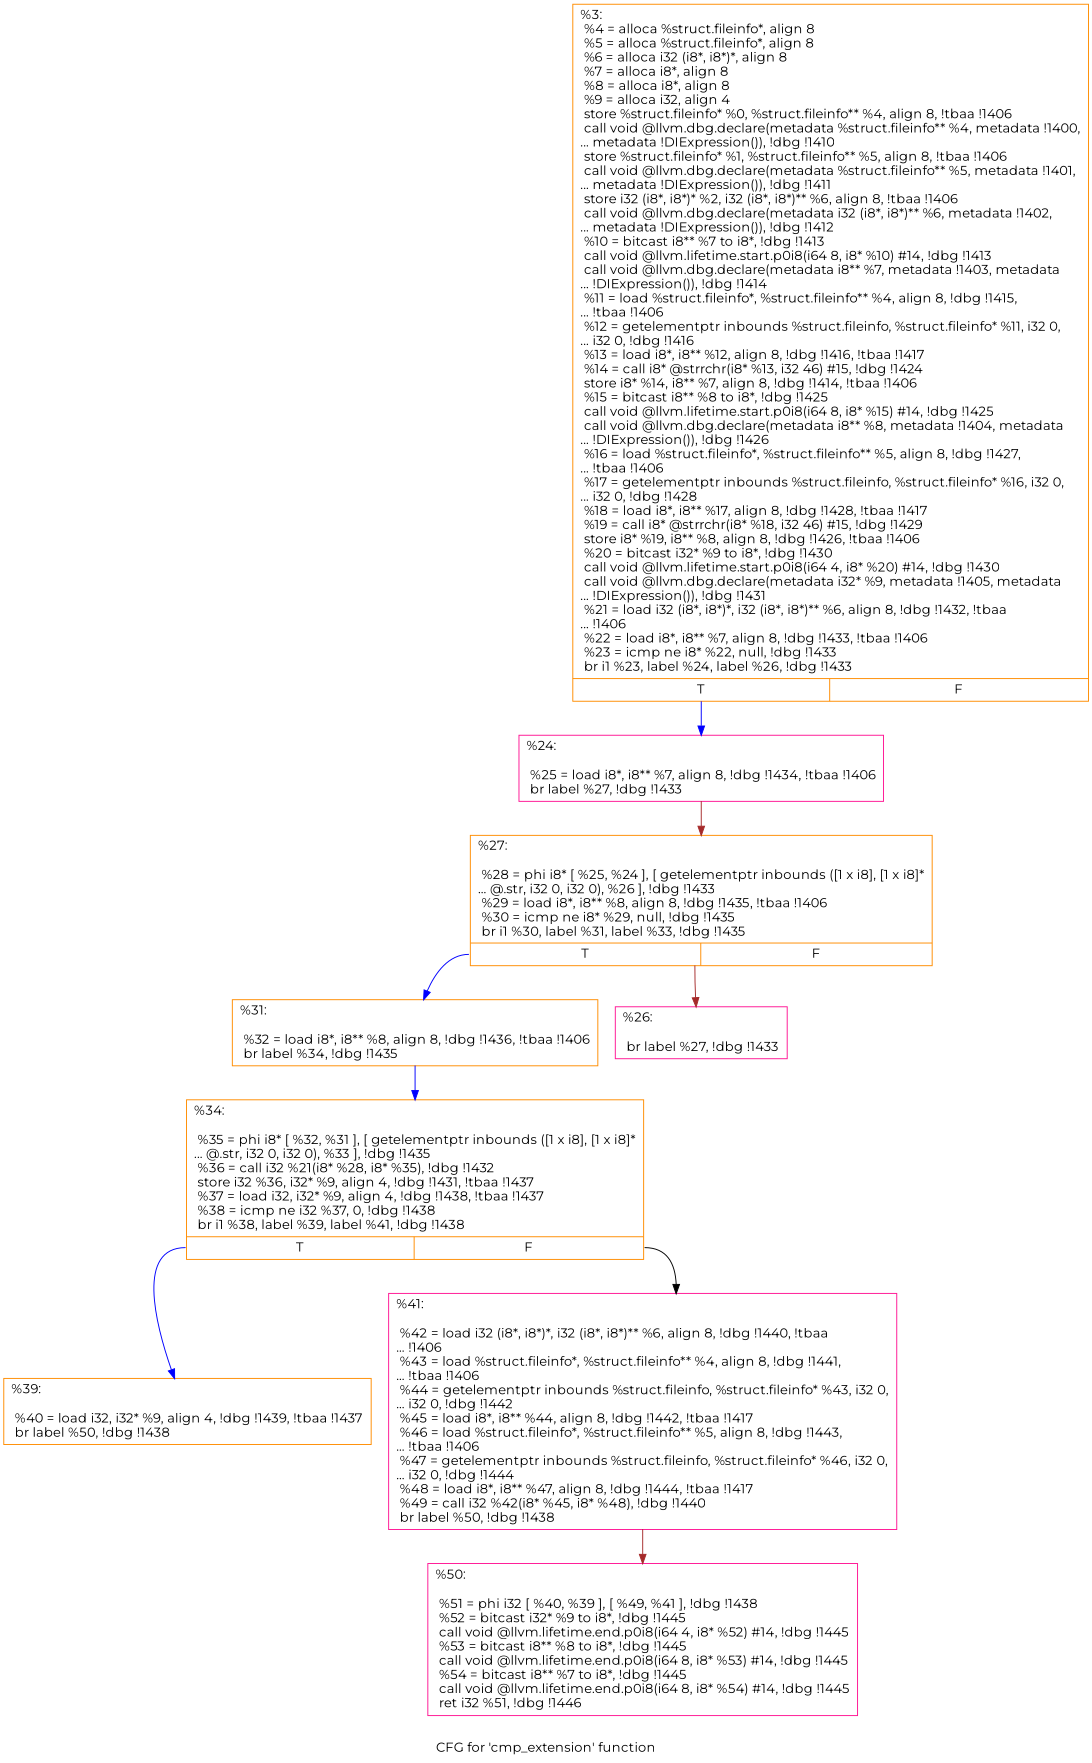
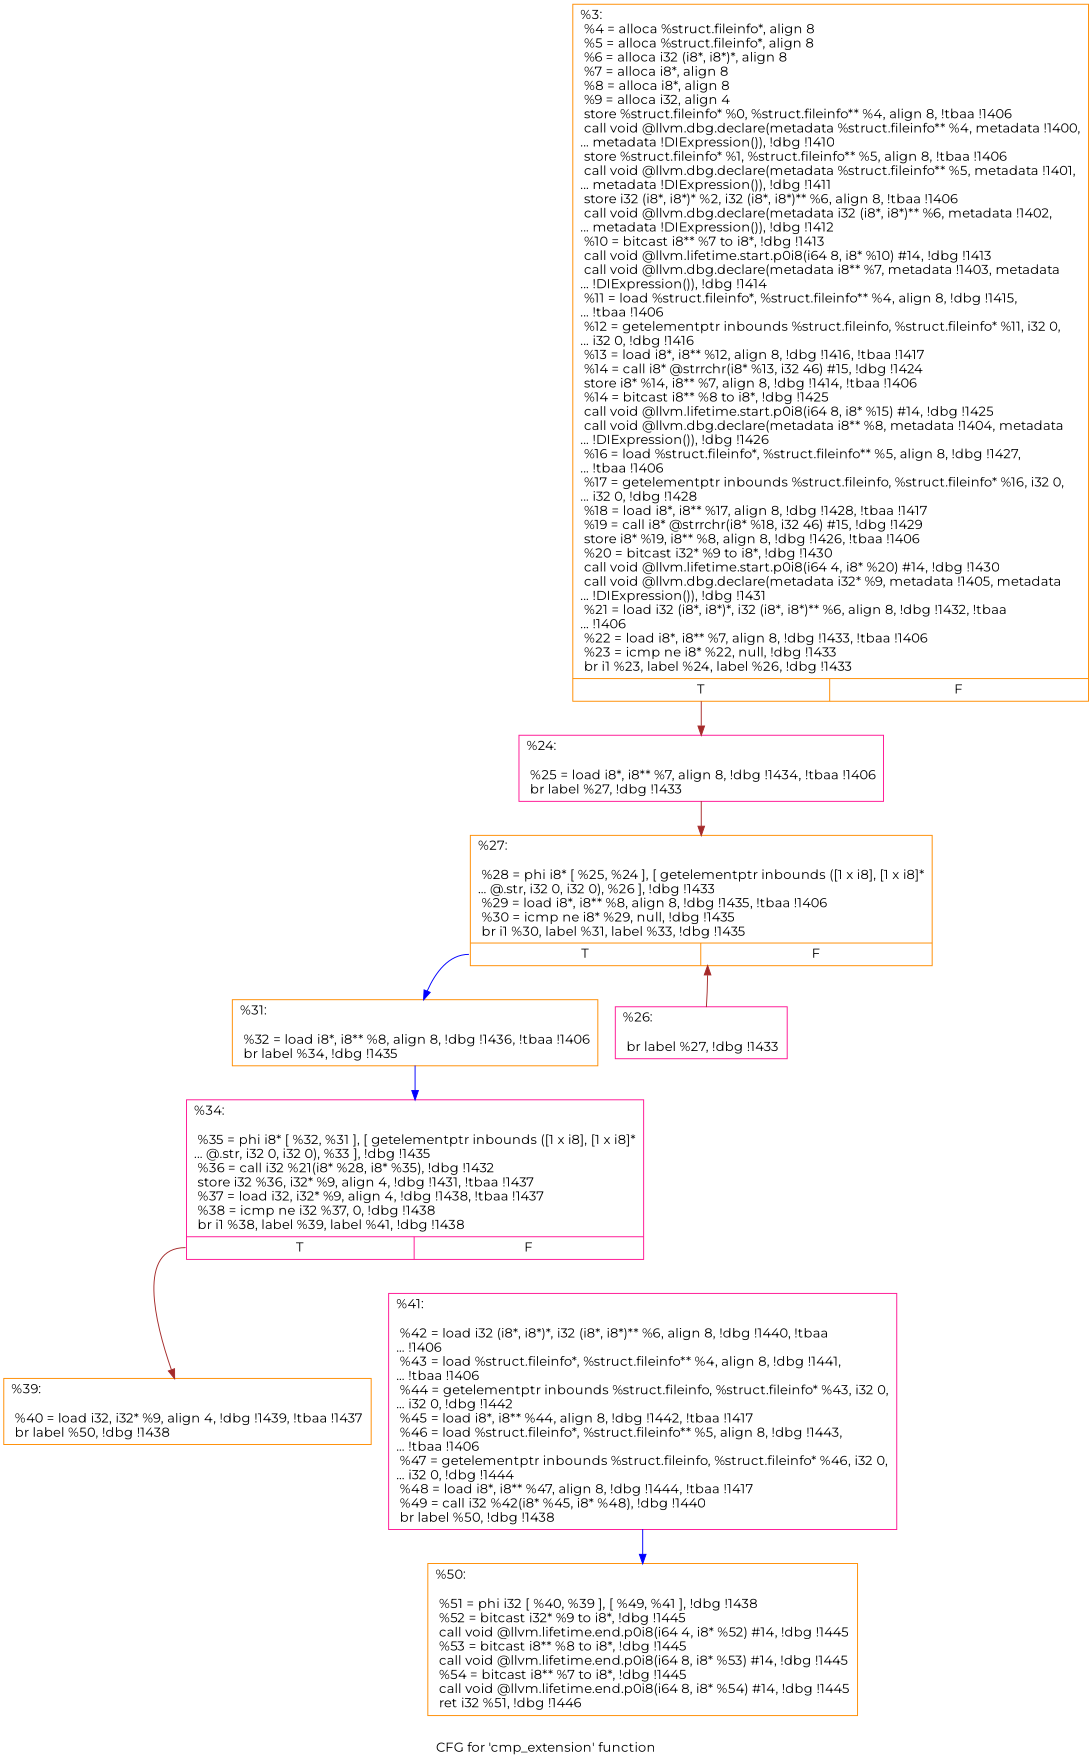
(705, 398) -> (705, 398)
(701, 713) -> (701, 713)
(695, 982) -> (707, 991)
(415, 1180) -> (415, 1180)
(669, 1258) -> none
(155, 1301) -> (155, 1301)
(643, 1542) -> (643, 1542)
(643, 1640) -> (643, 1640)
